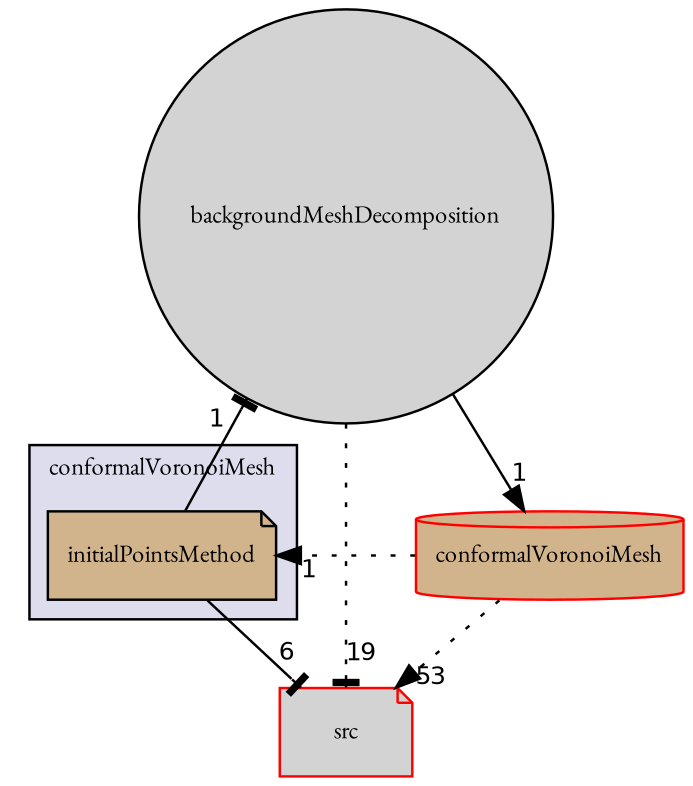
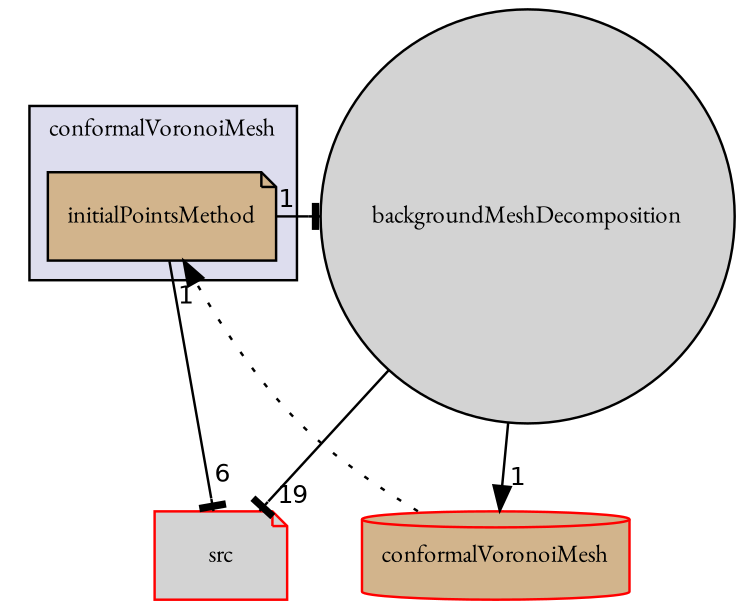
(346, 537) -> (334, 429)
(457, 636) -> none
